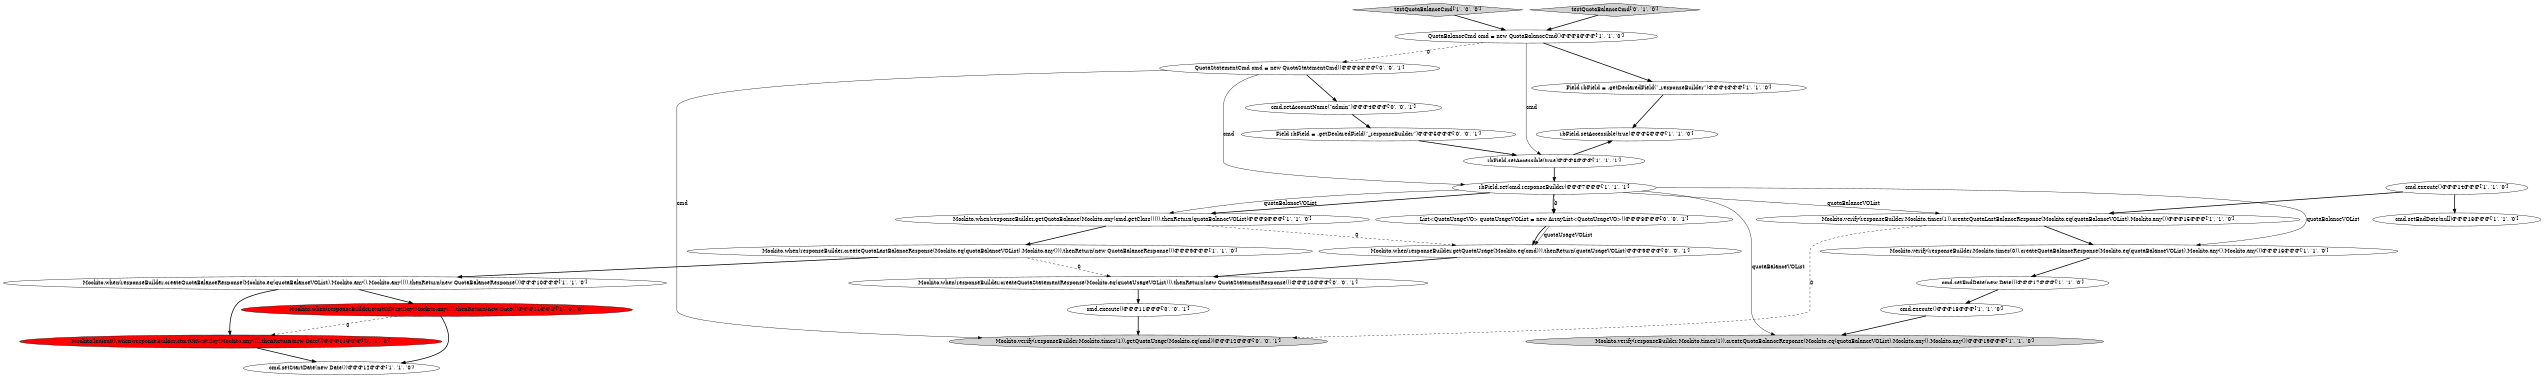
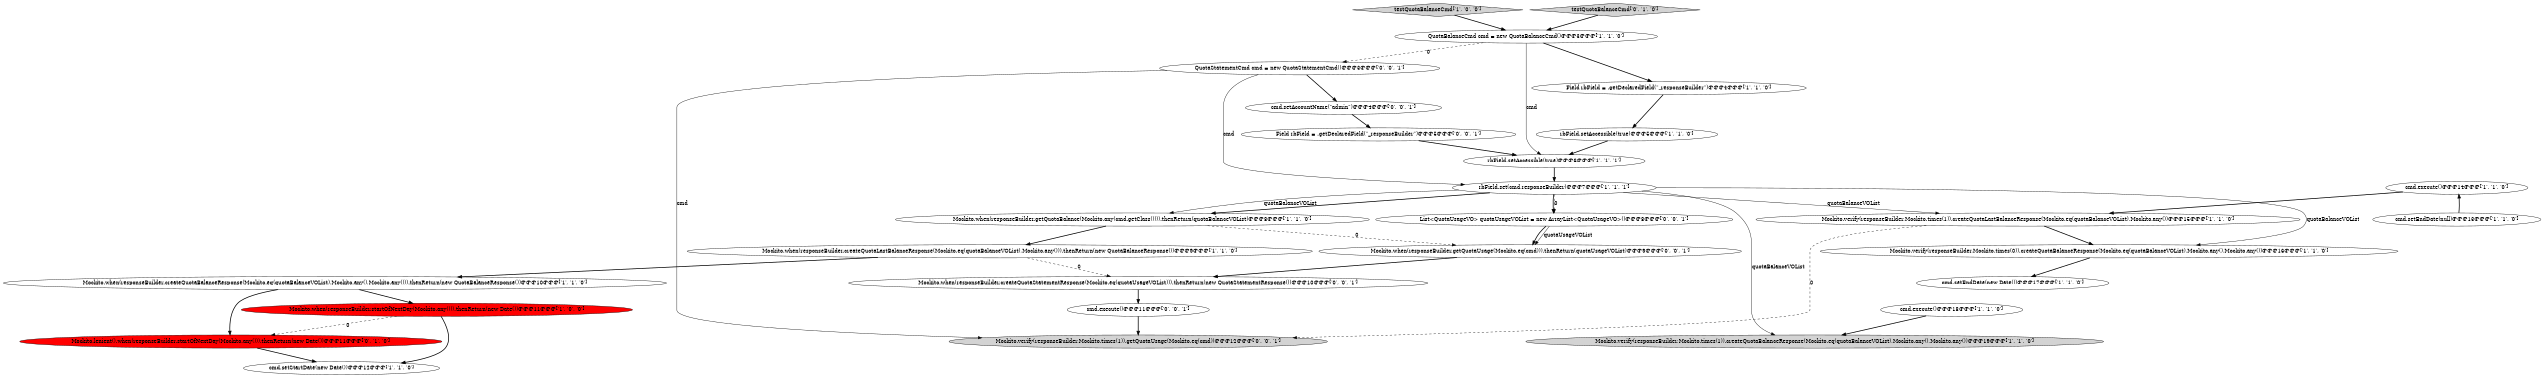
(1591, 149) -> (1590, 147)
(2454, 202) -> (2459, 205)
(1984, 296) -> none
